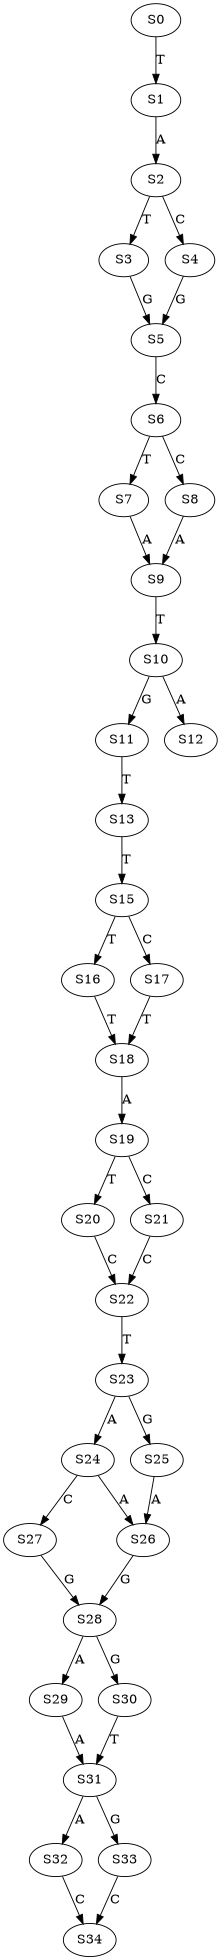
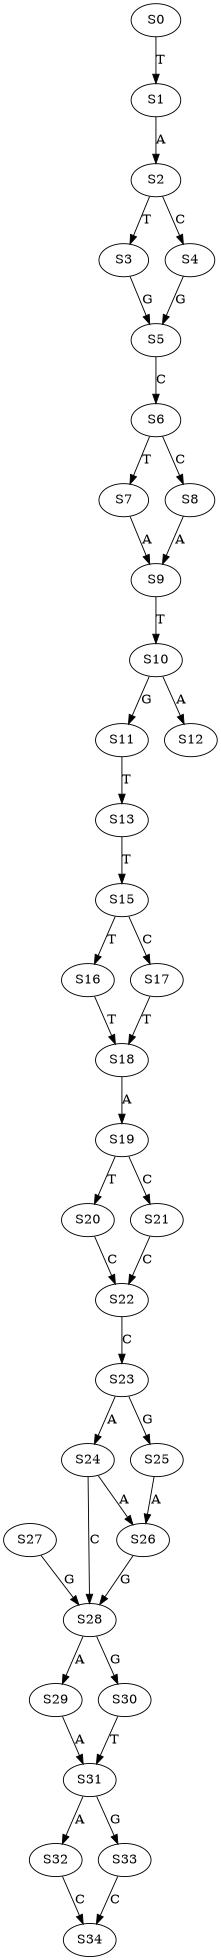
(127, 1340) -> (127, 1340)
(62, 1496) -> (89, 1535)
